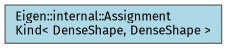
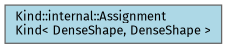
(113, 24) -> (113, 24)
